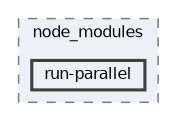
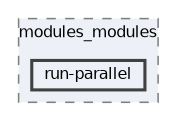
(88, 33) -> (88, 33)
